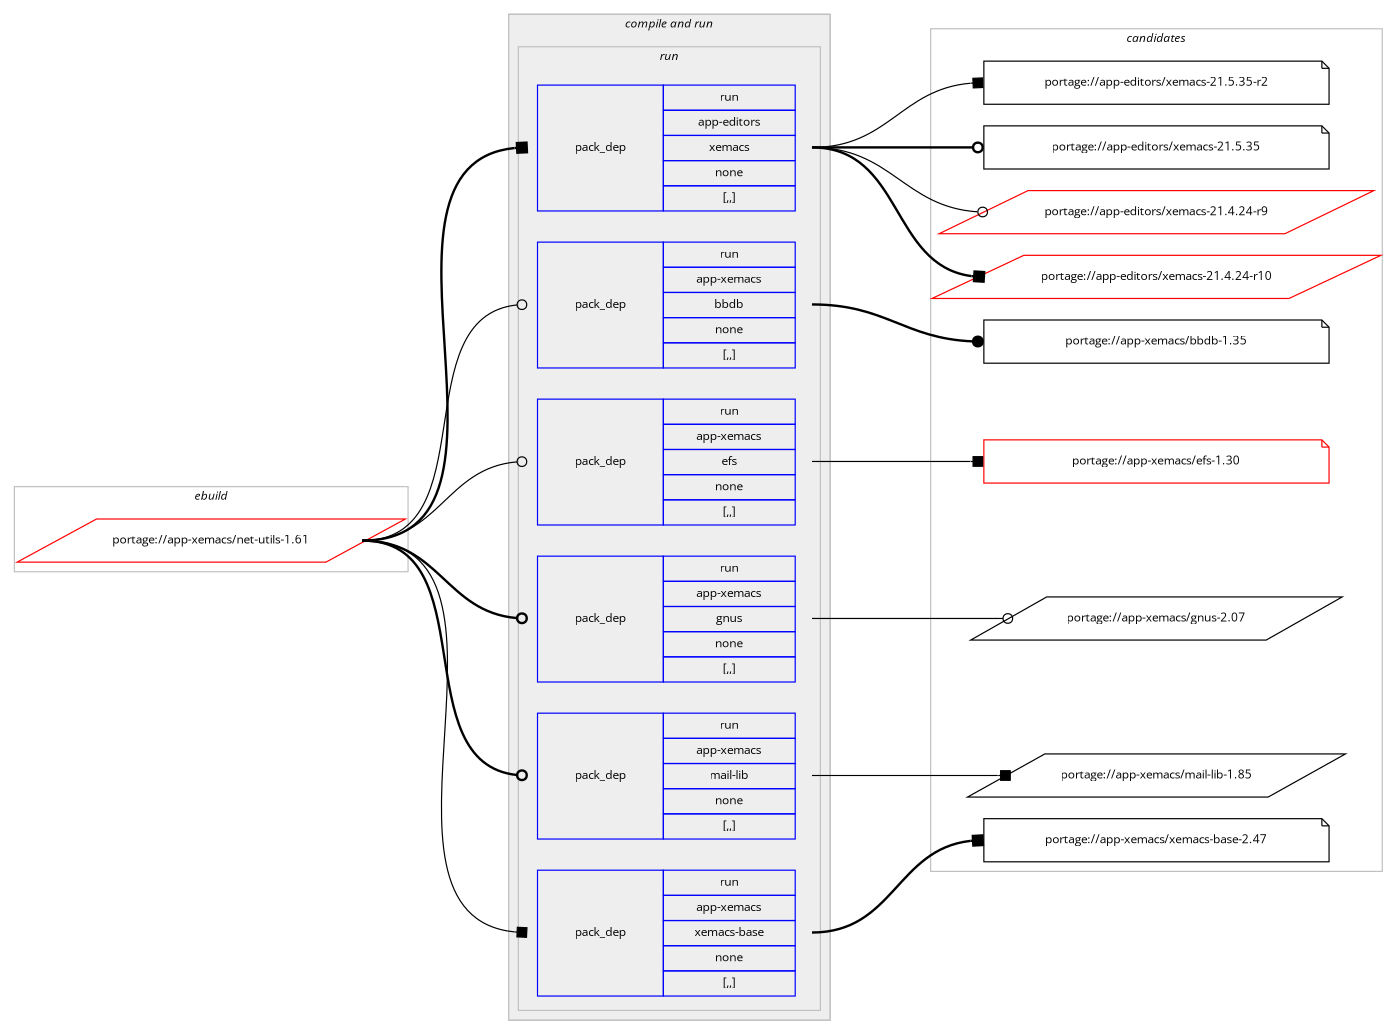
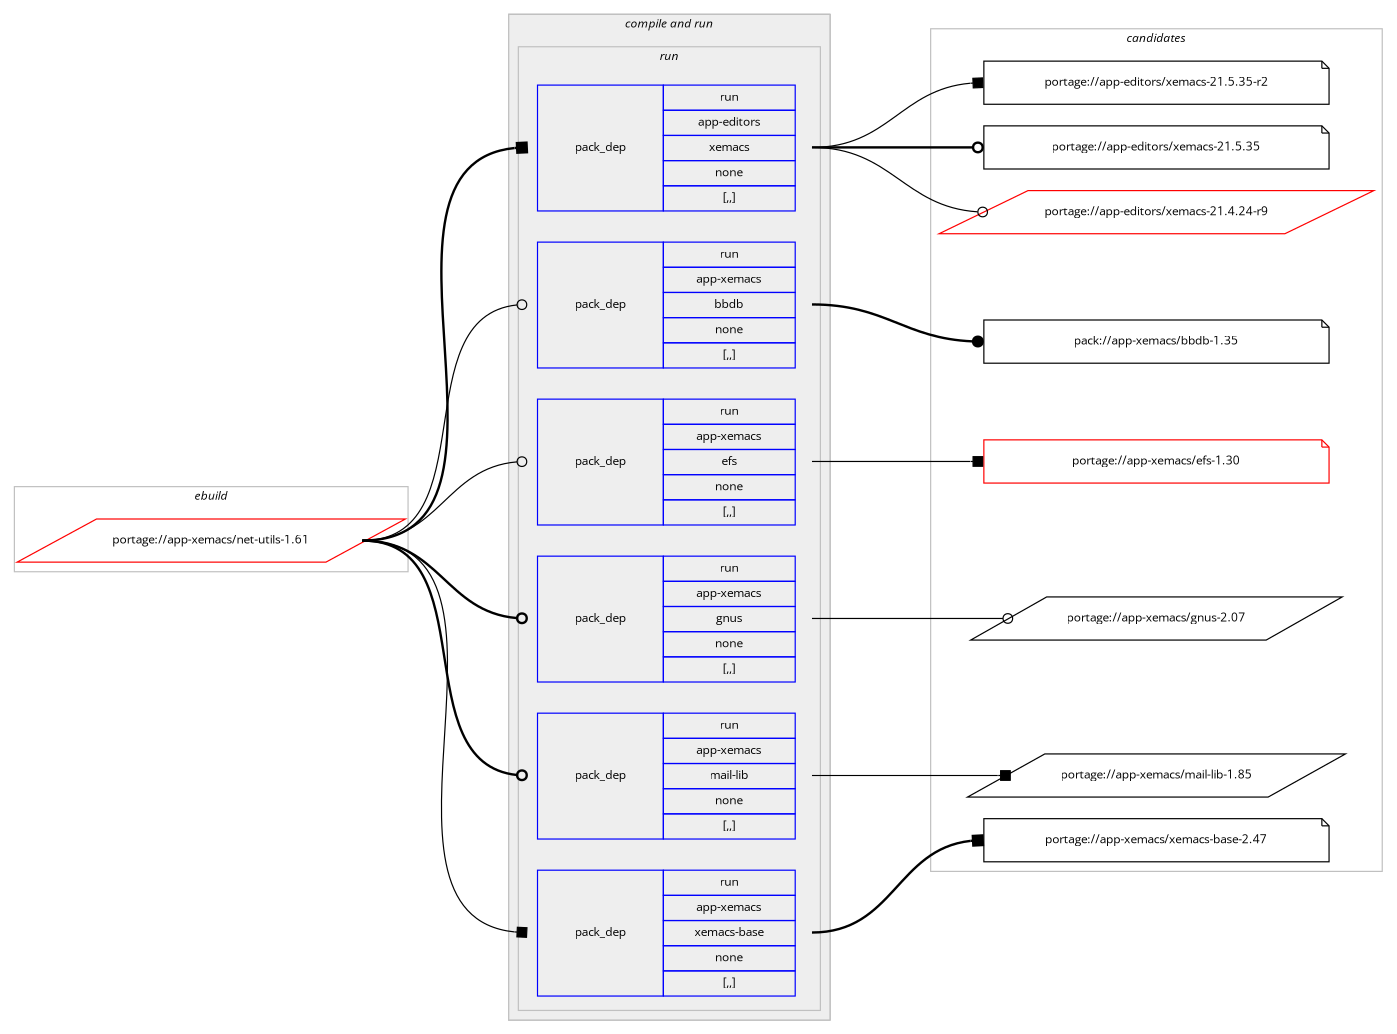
(1156, 277) -> none
(1156, 342) -> (1156, 342)
